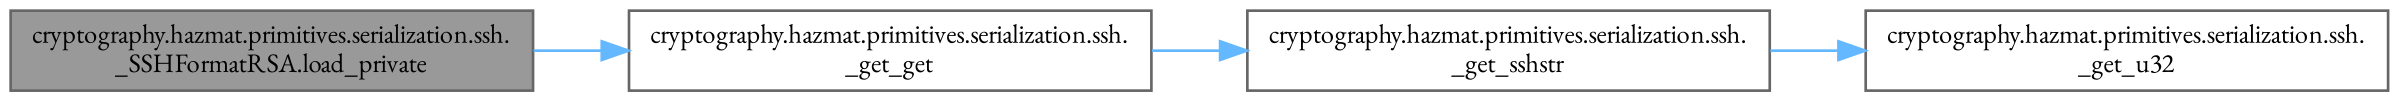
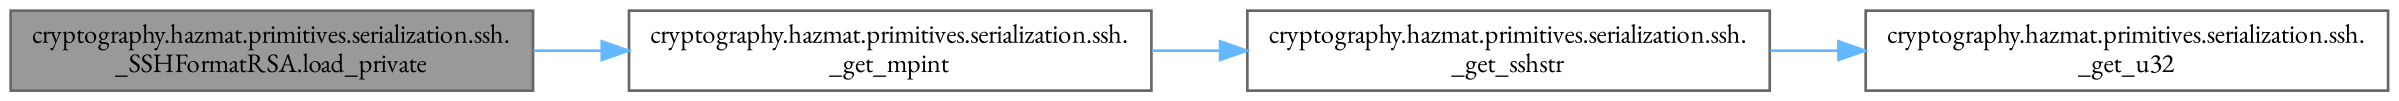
(890, 51) -> (890, 51)
